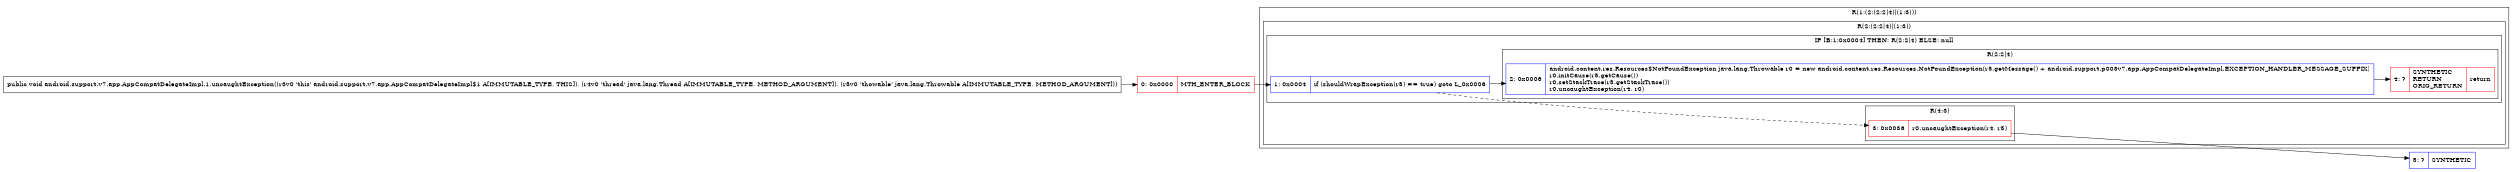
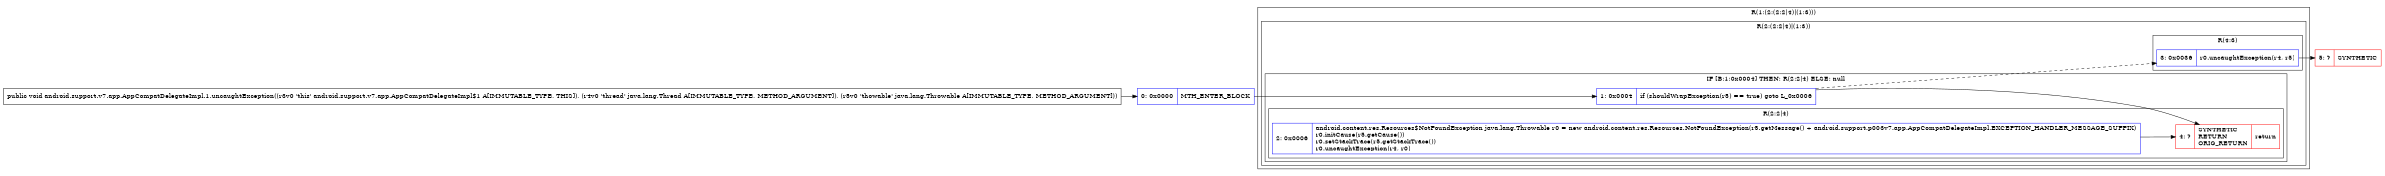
(1496, 84) -> (2007, 92)
(1196, 85) -> (1196, 96)
(1940, 129) -> (2228, 58)
(2442, 160) -> (2348, 58)
